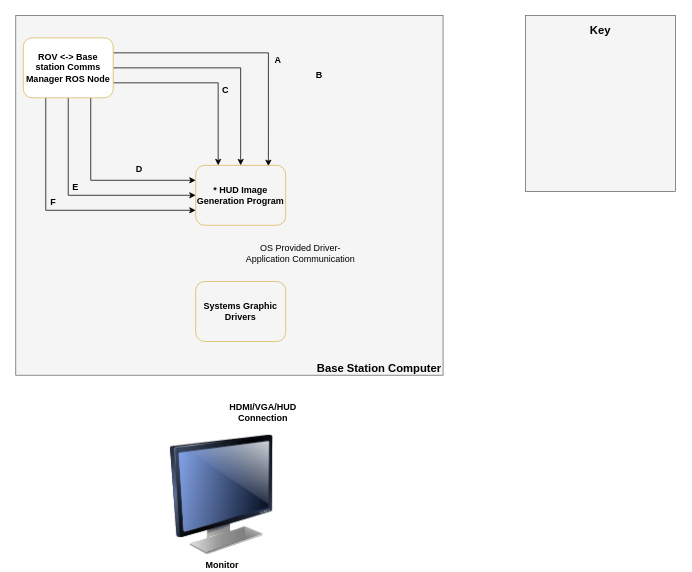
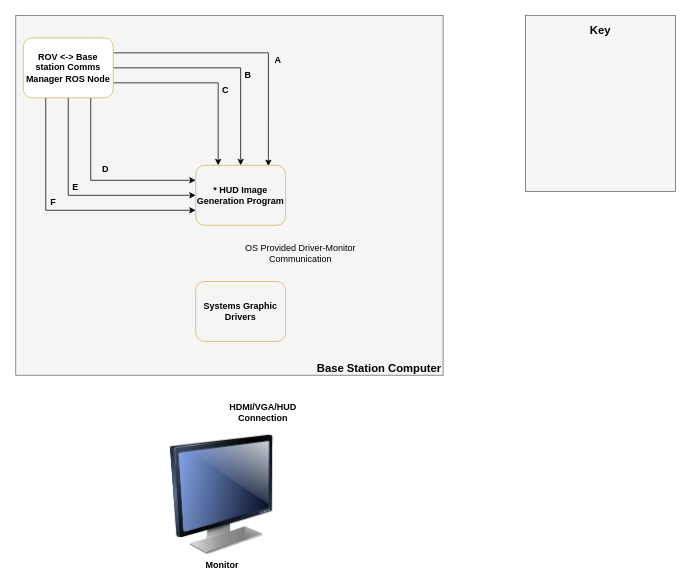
(319, 75) -> (248, 75)
(139, 169) -> (105, 169)
(300, 254) -> (300, 254)
